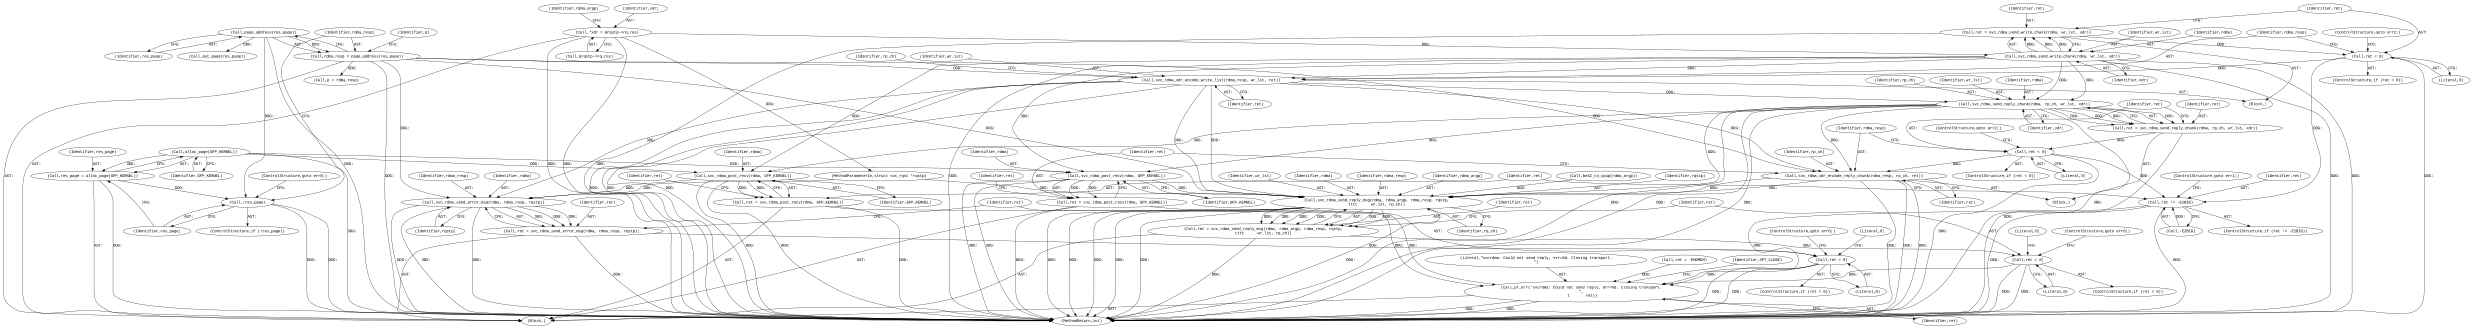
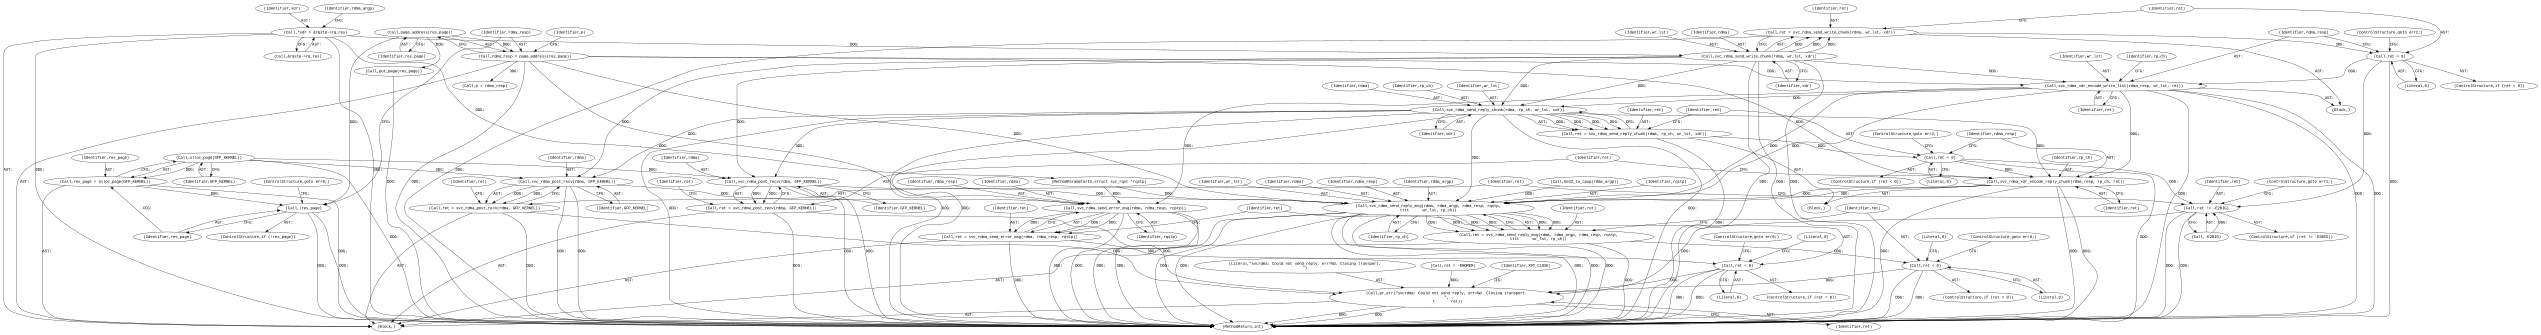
(379, 294) -> (694, 325)
